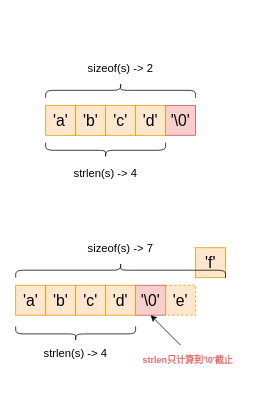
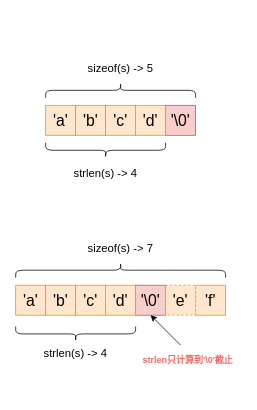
(120, 68) -> (120, 68)
(210, 263) -> (210, 300)
